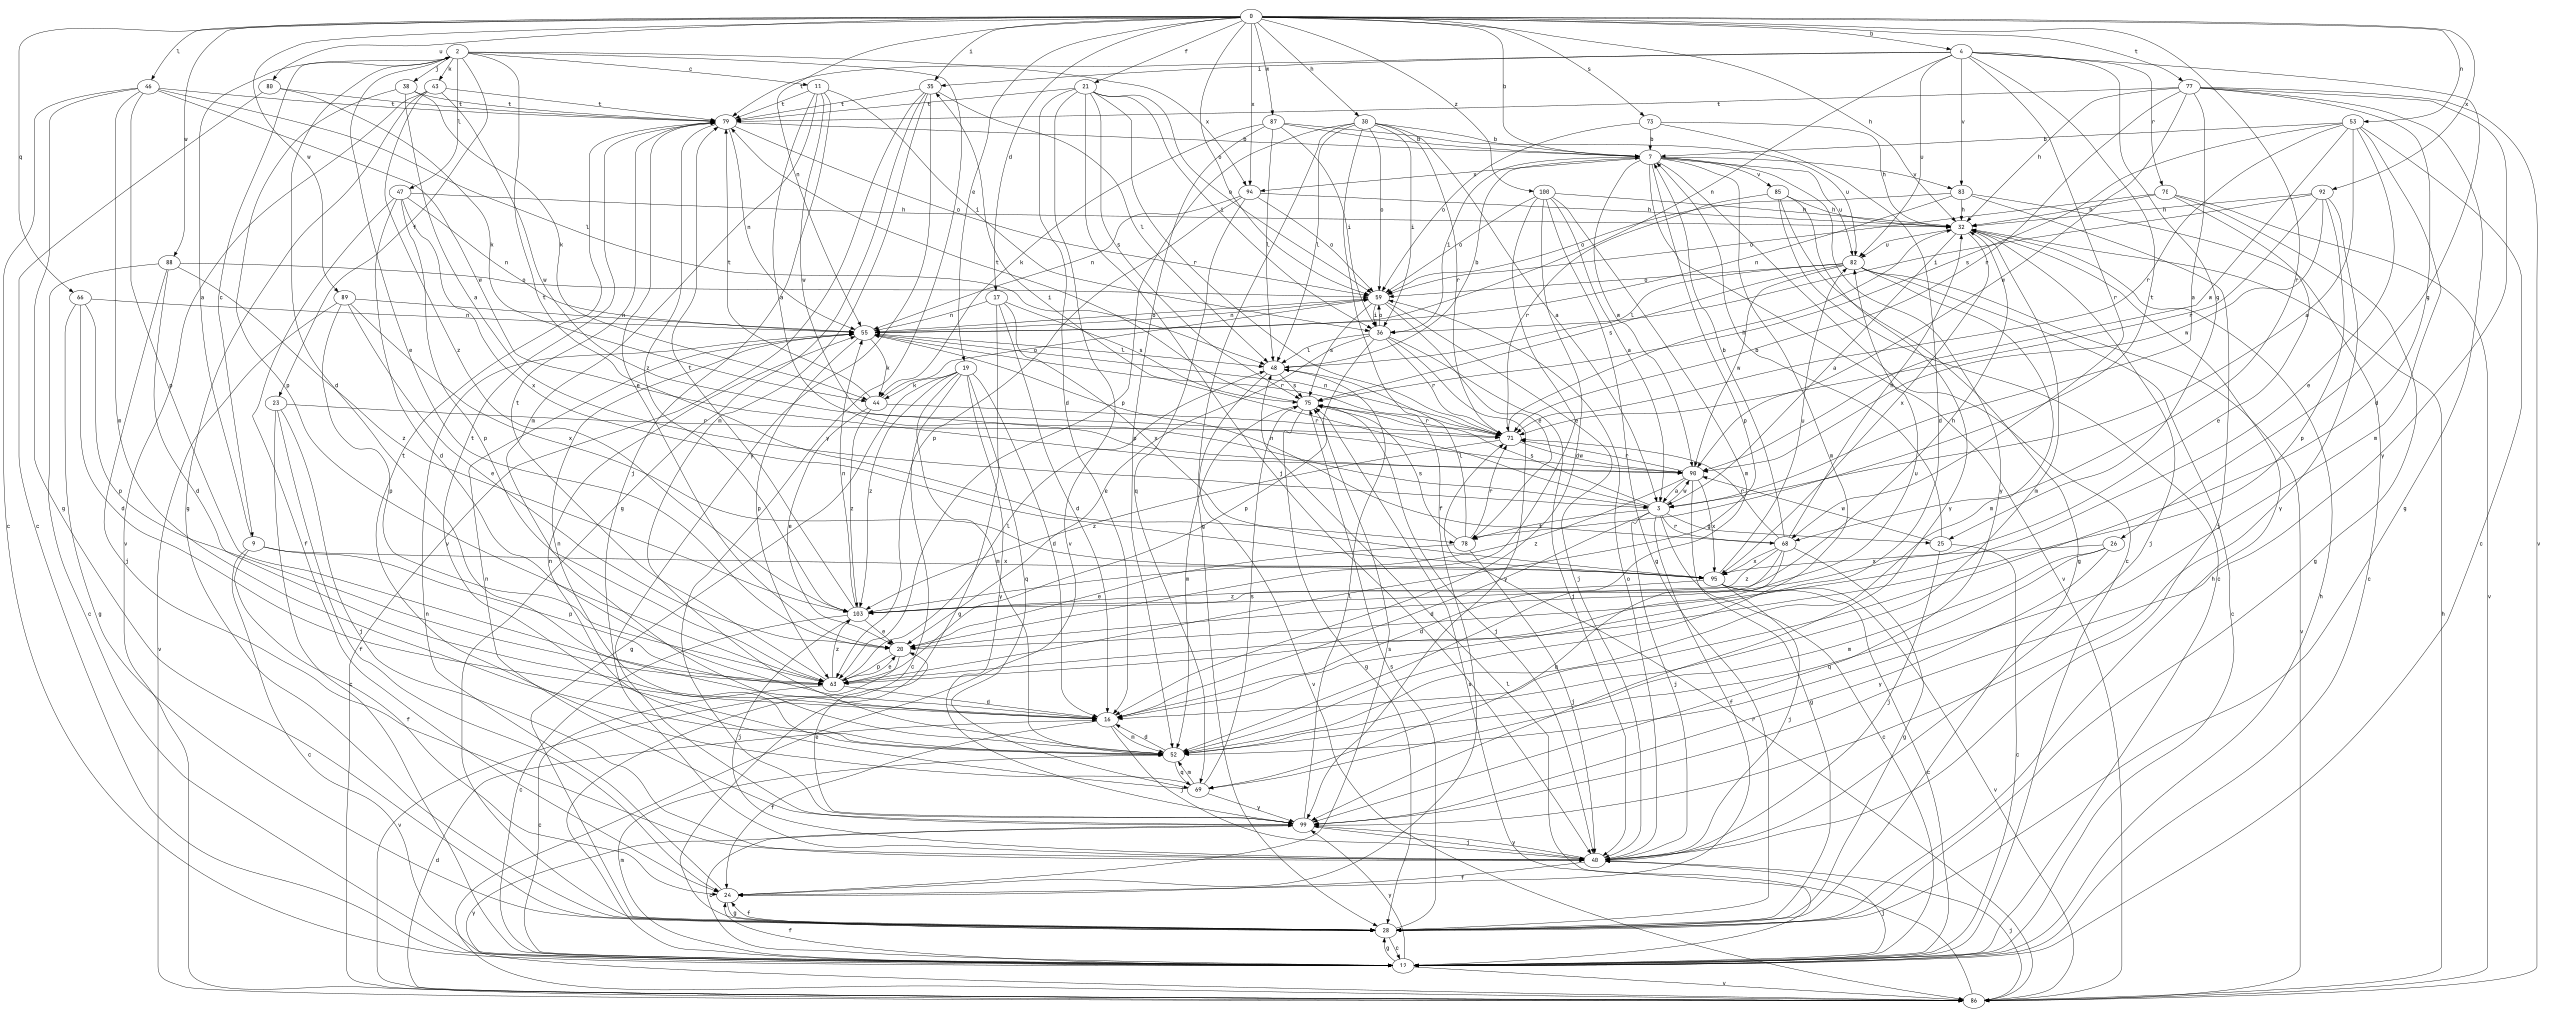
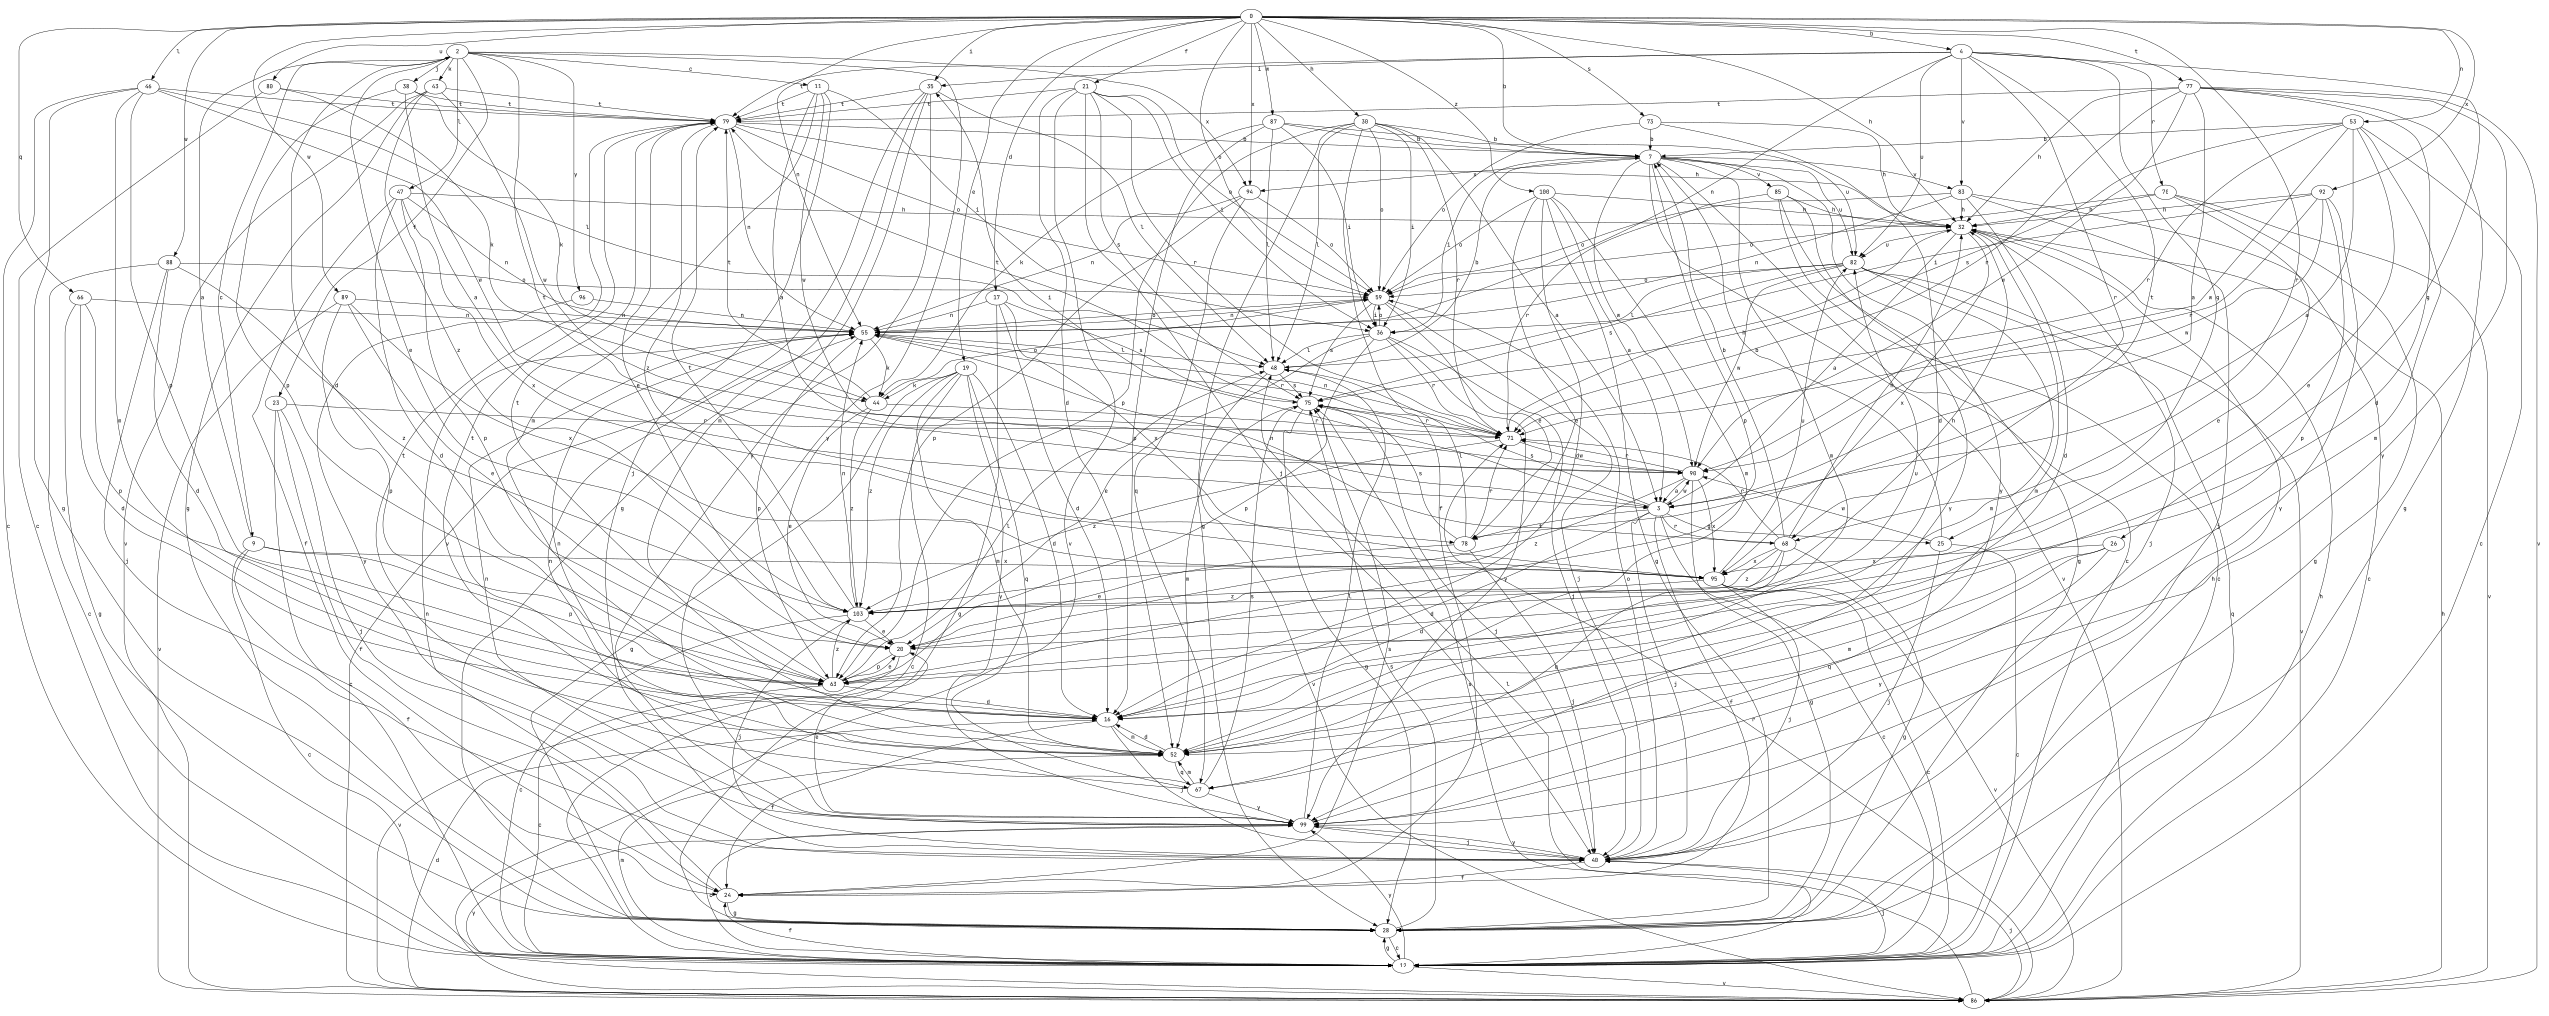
(1586, 209) -> (1344, 171)
none -> (582, 298)
(2233, 614) -> (2233, 614)
none -> (1759, 620)
(1198, 790) -> (1198, 790)
(1052, 928) -> none
